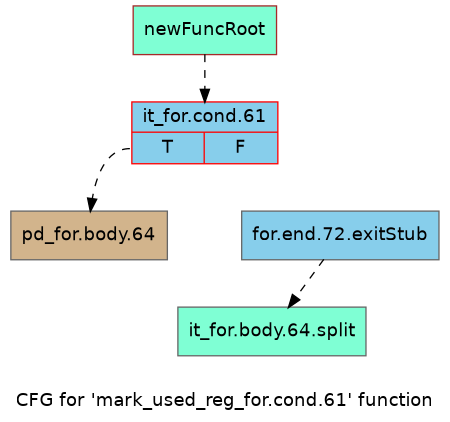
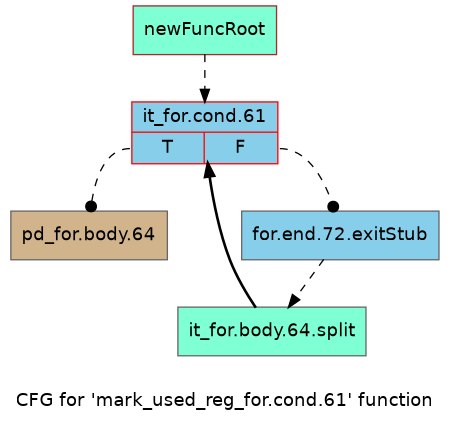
none -> (313, 167)
(102, 168) -> (102, 168)
none -> (225, 245)
